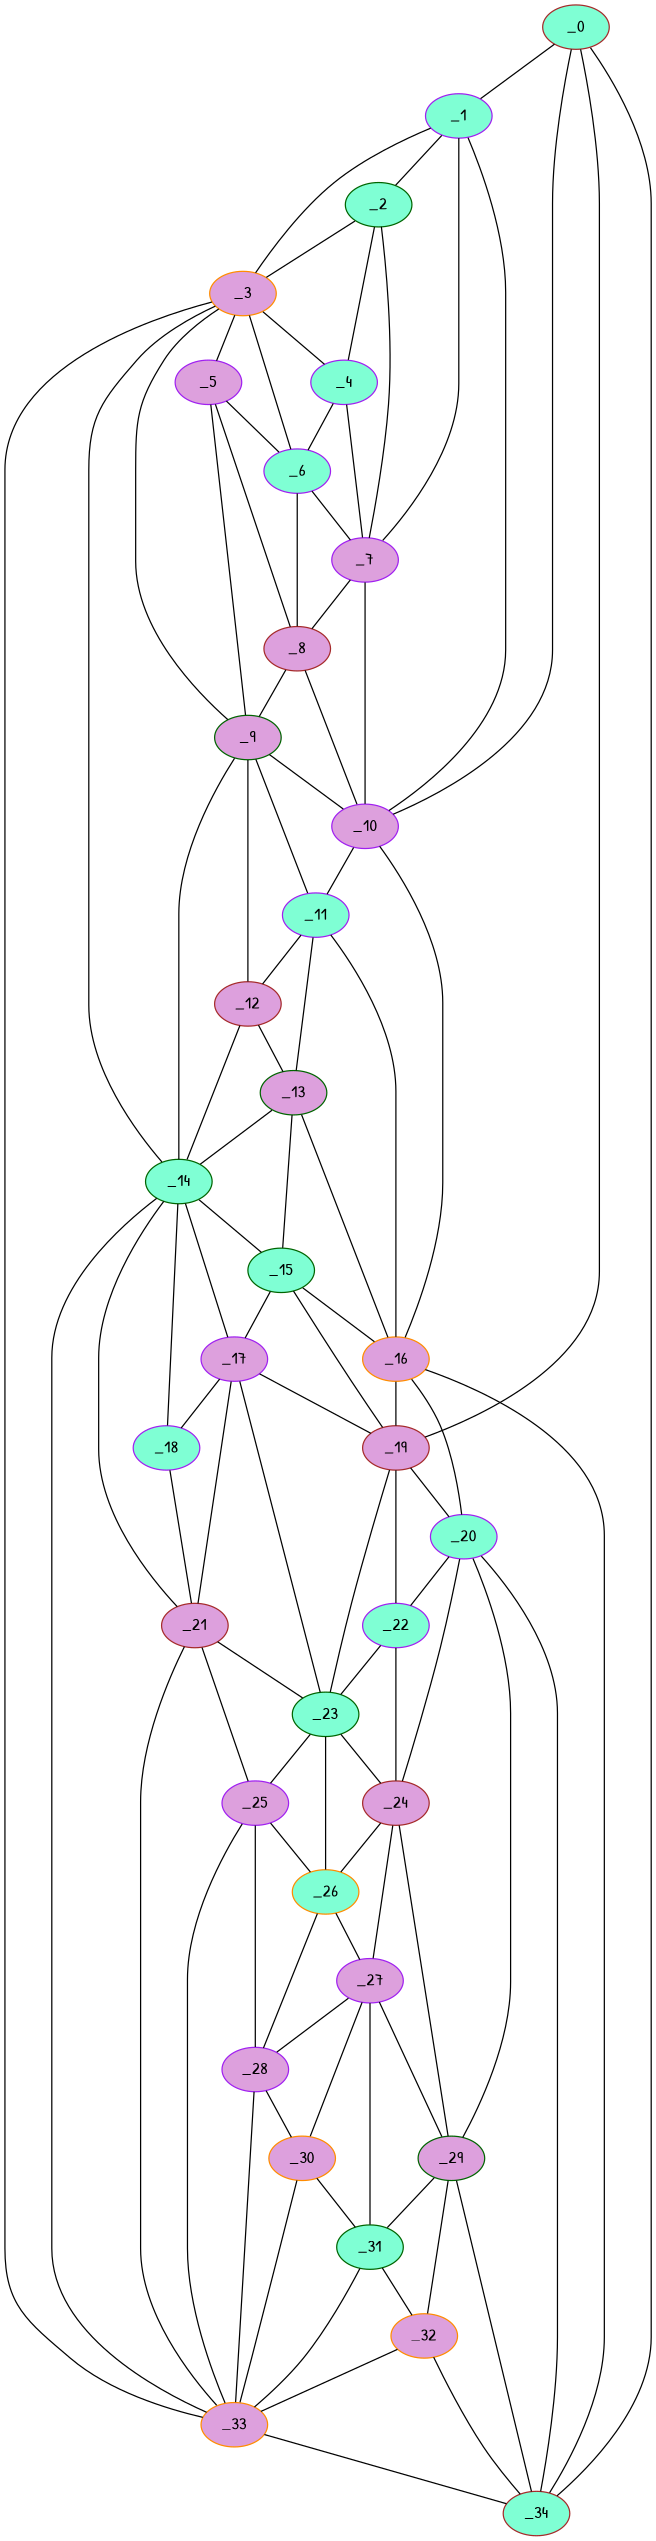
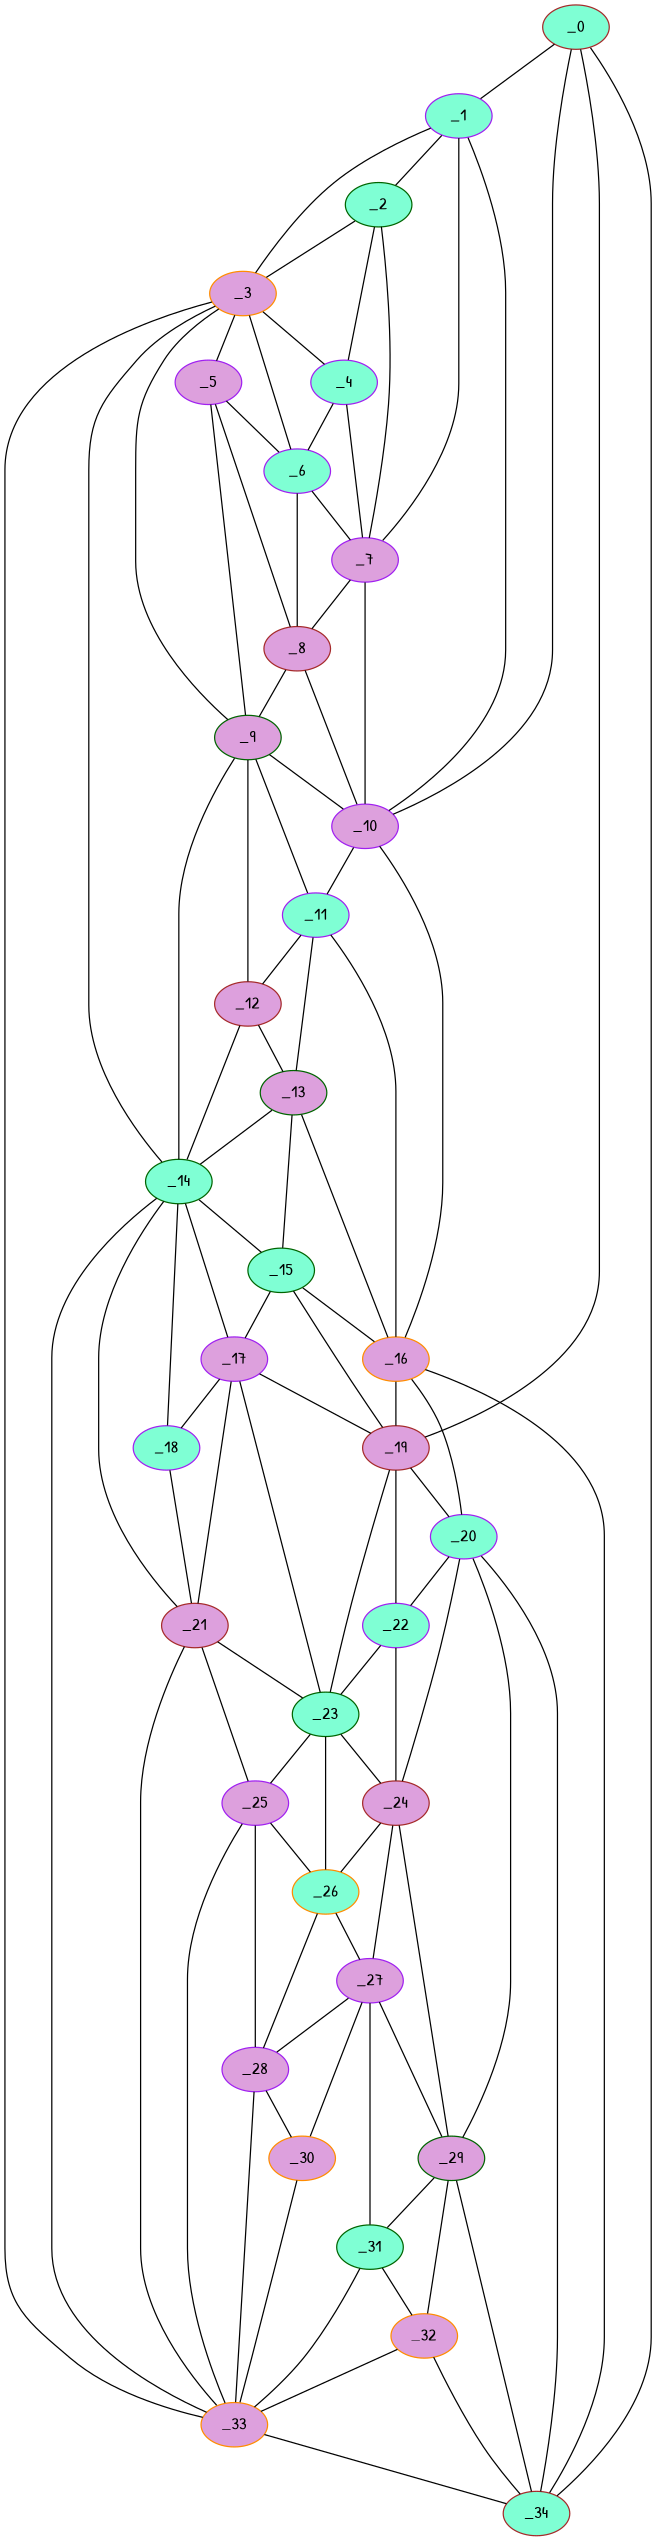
(336, 2203) -> none
